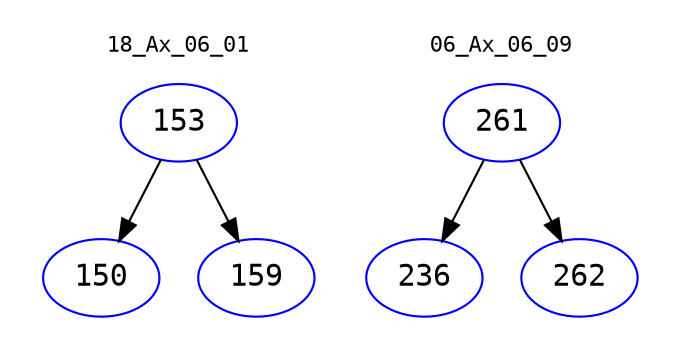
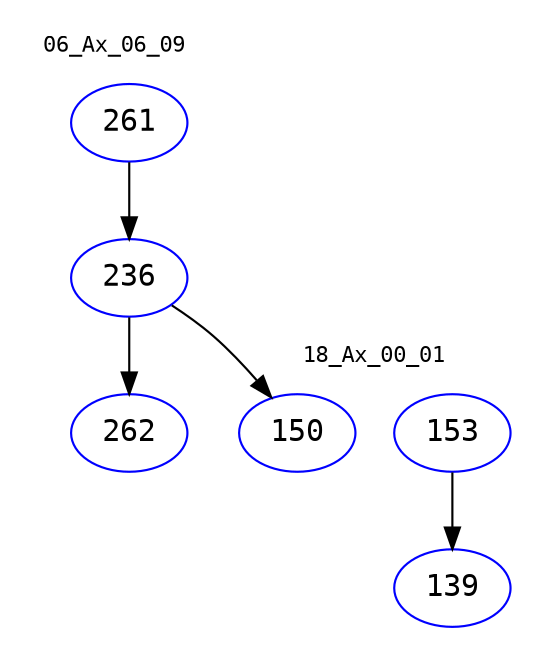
(179, 46) -> (375, 357)
(145, 191) -> (236, 357)
(536, 191) -> (129, 345)
(256, 278) -> (452, 588)
